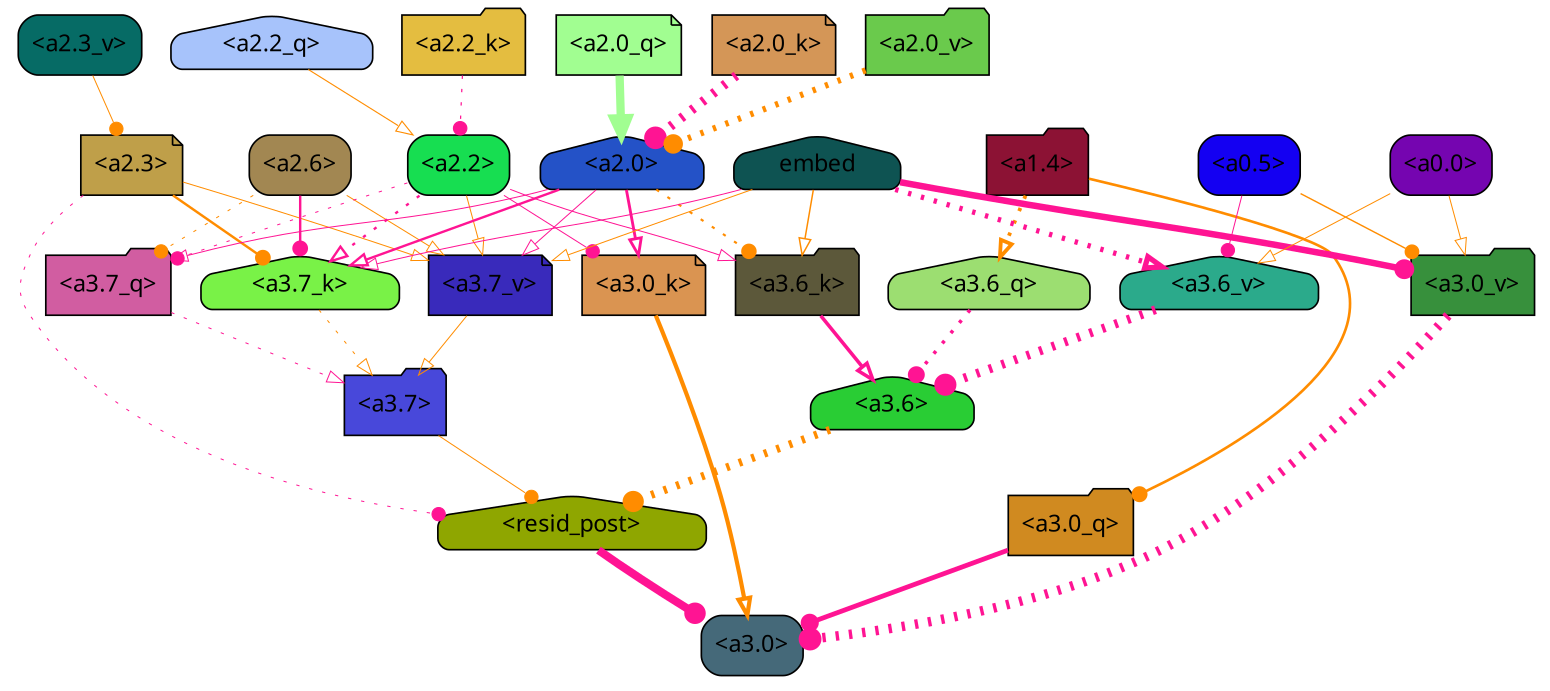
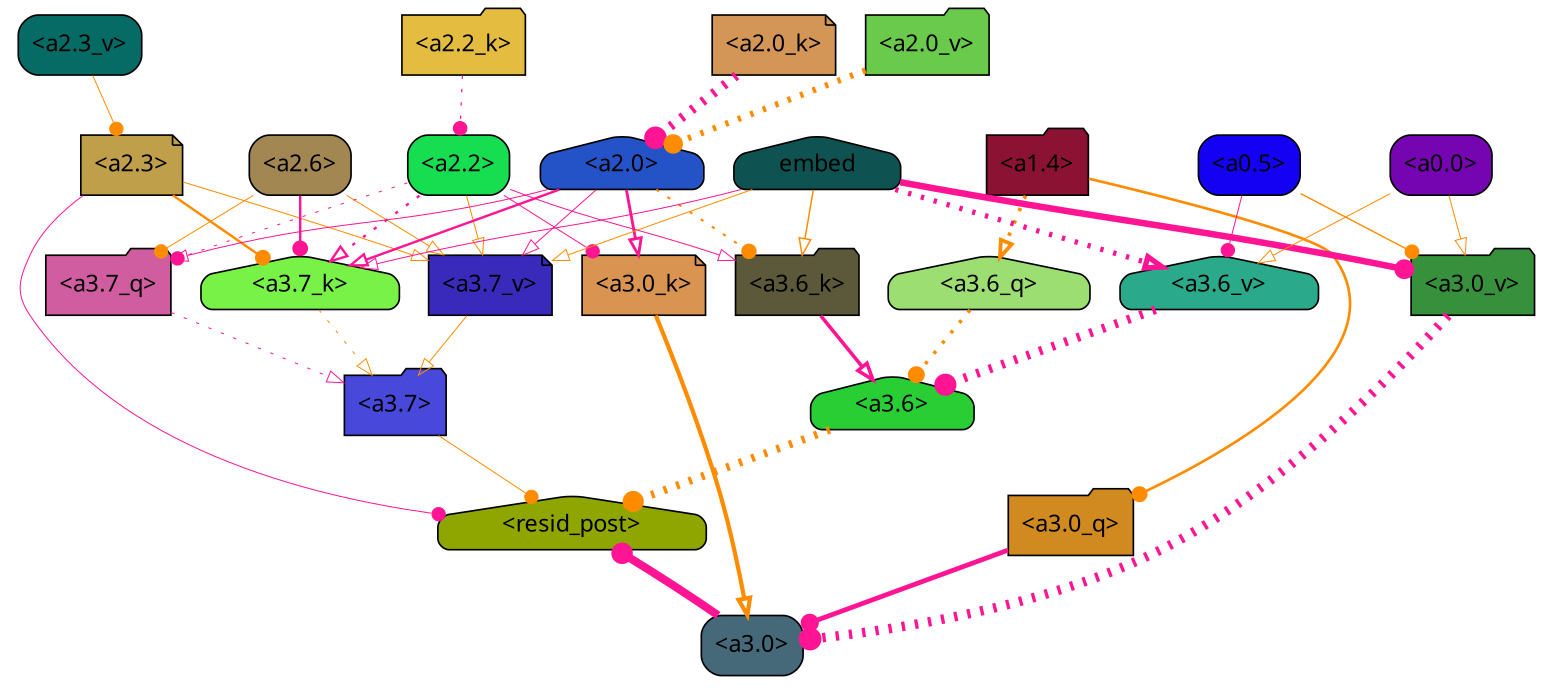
(272, 45) -> none
(619, 45) -> none
(221, 215) -> (221, 215)
(945, 340) -> (945, 340)
(146, 420) -> (146, 420)
(643, 580) -> (674, 586)
